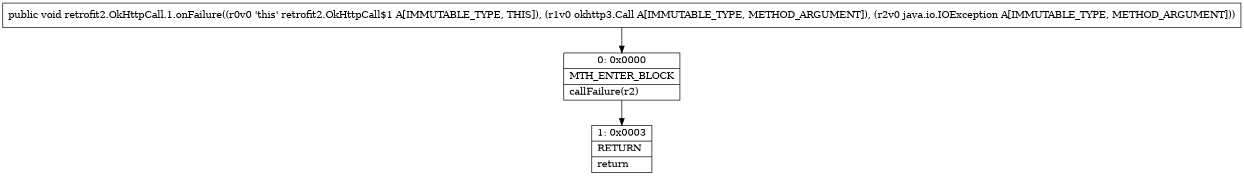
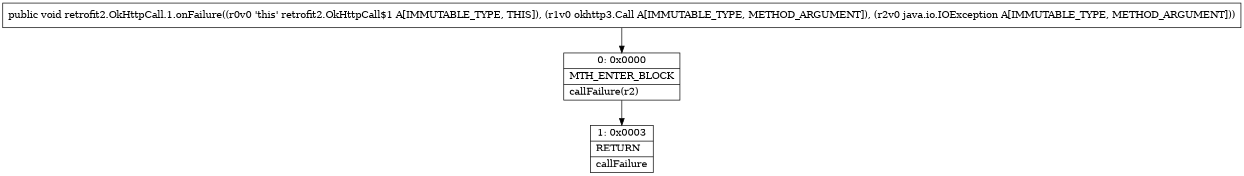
(613, 164) -> (622, 164)
